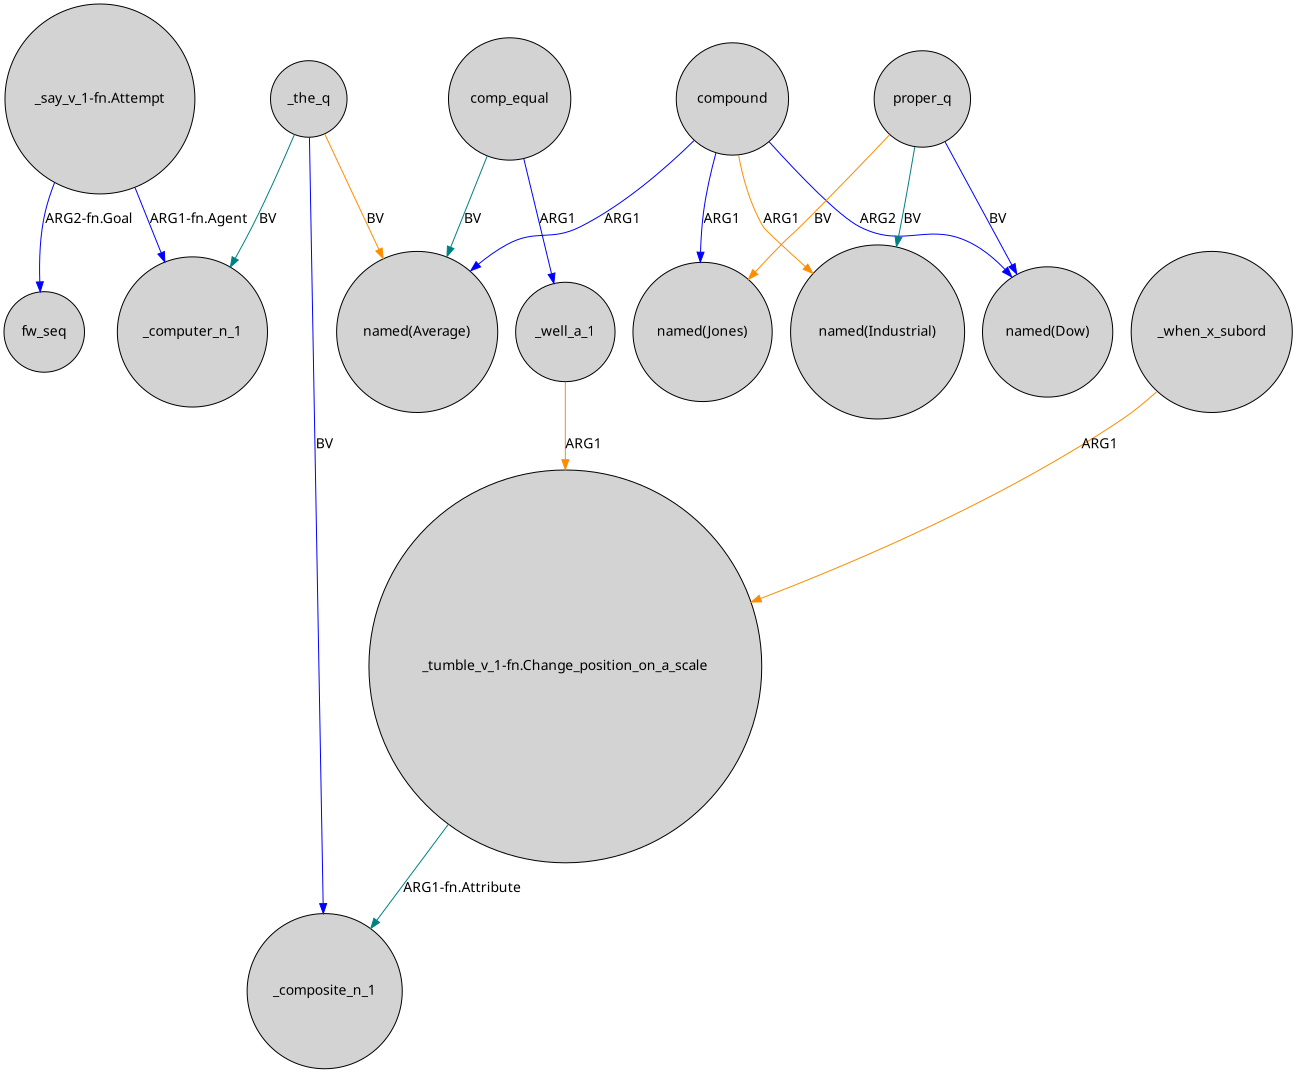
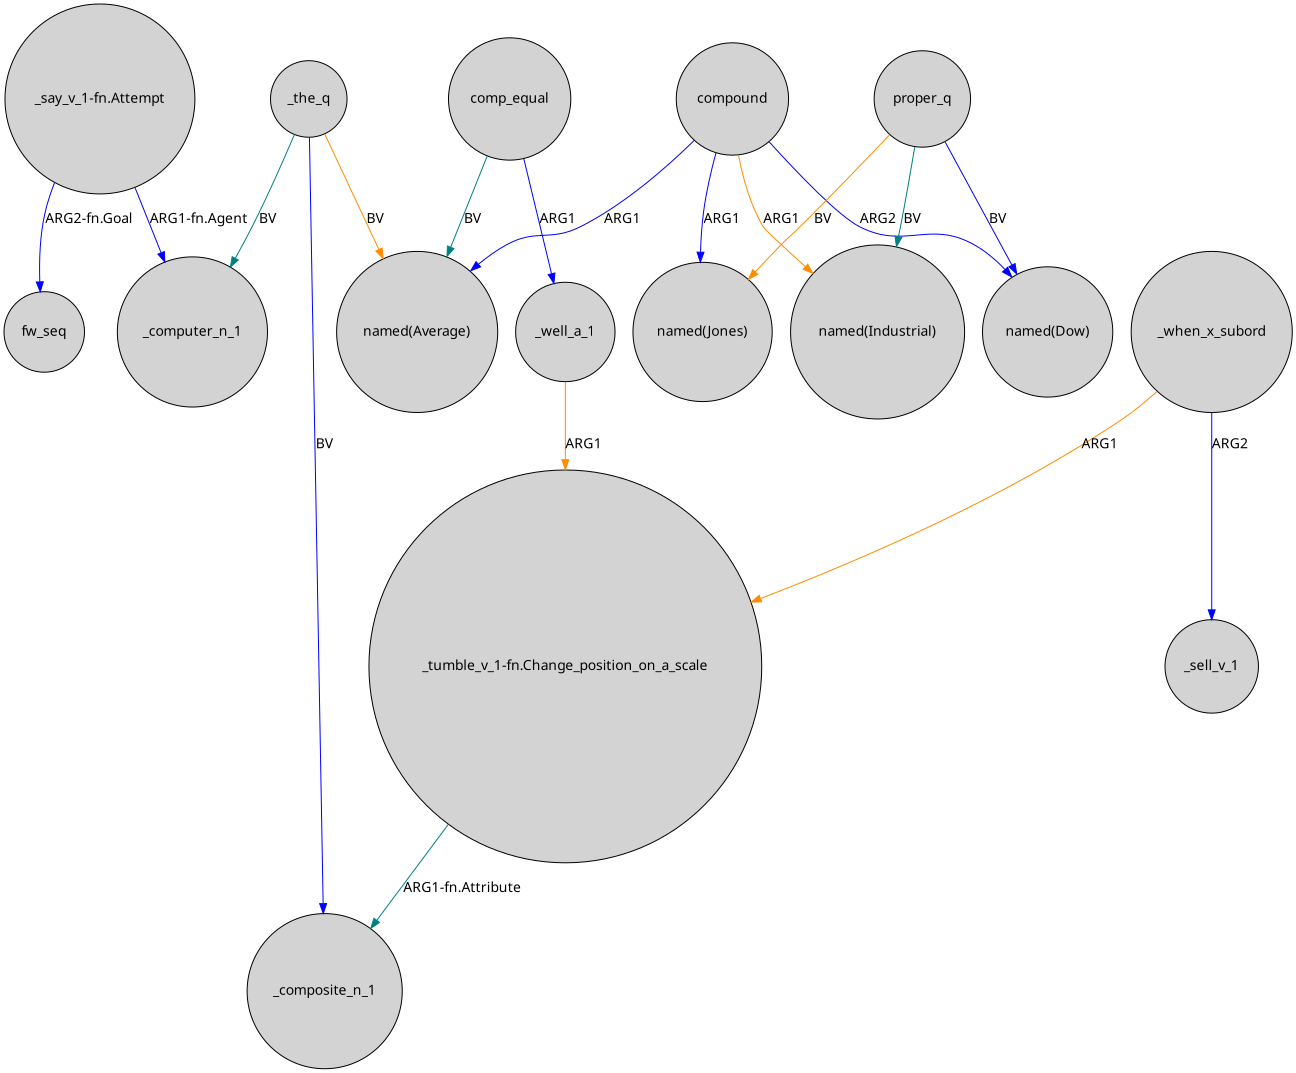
none -> (1212, 666)
